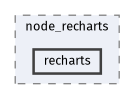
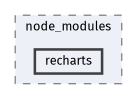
(67, 27) -> (68, 27)
